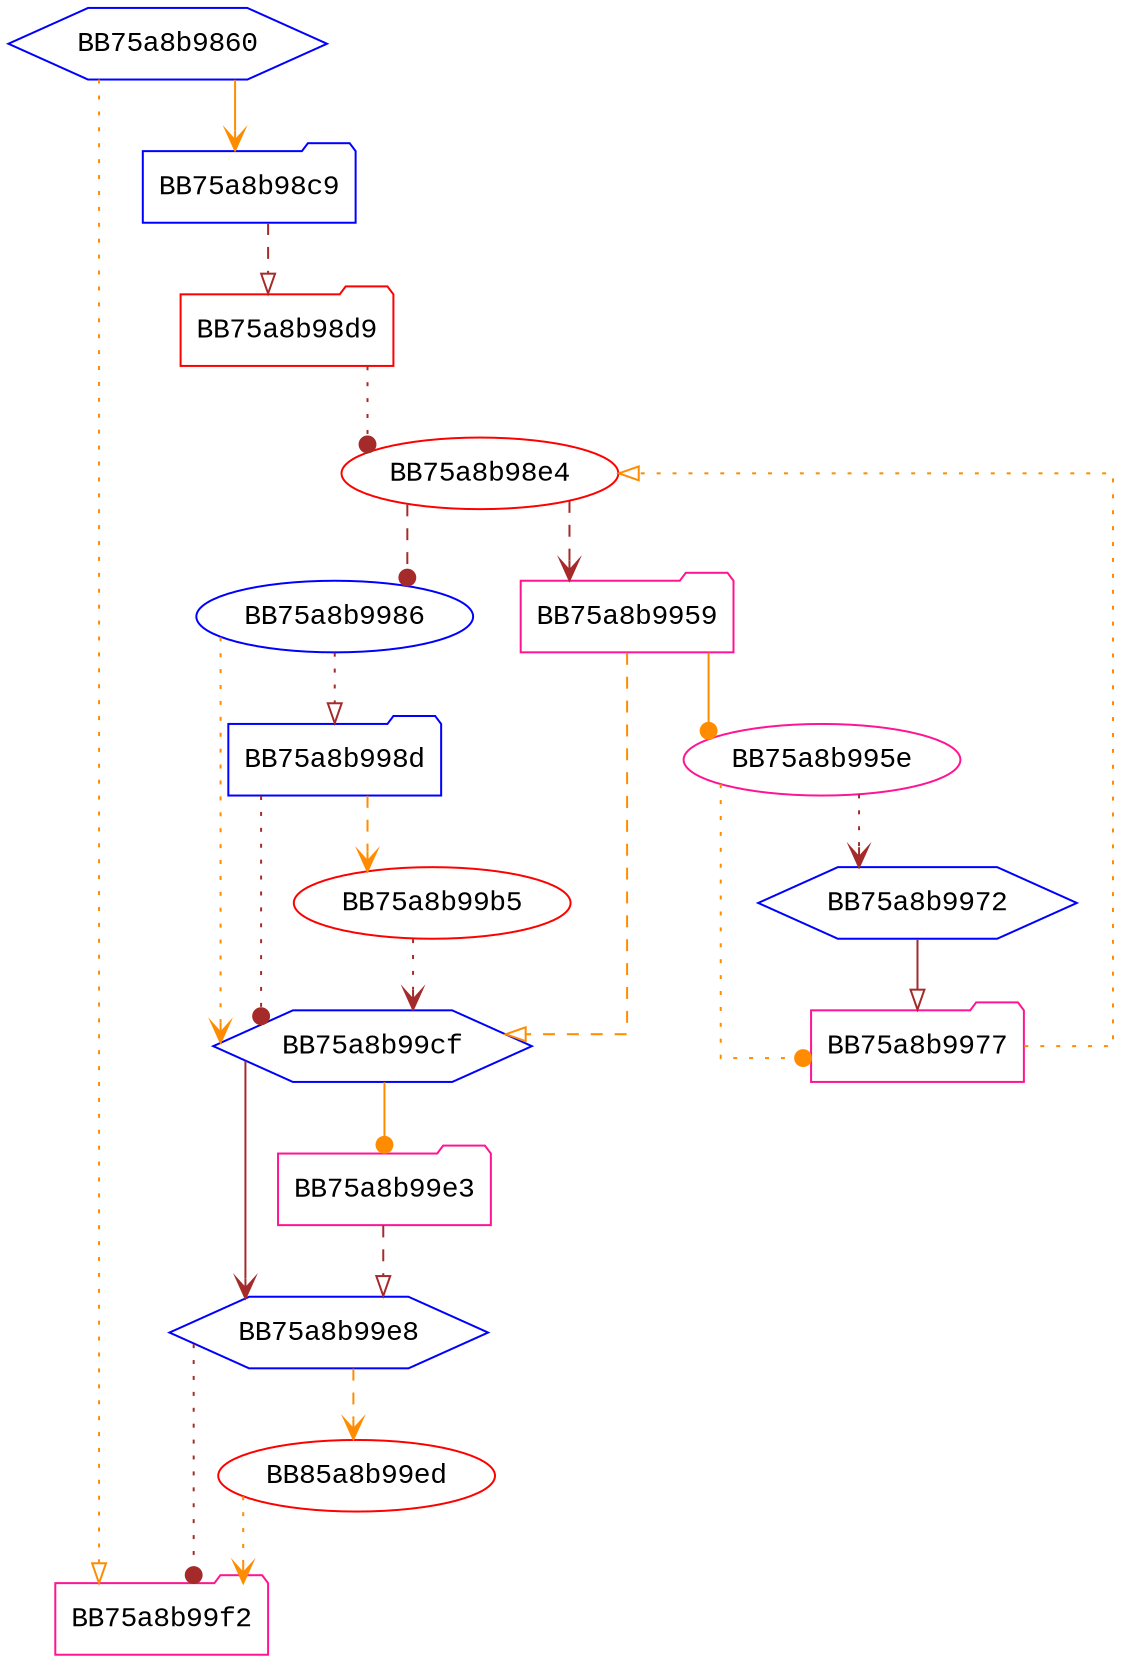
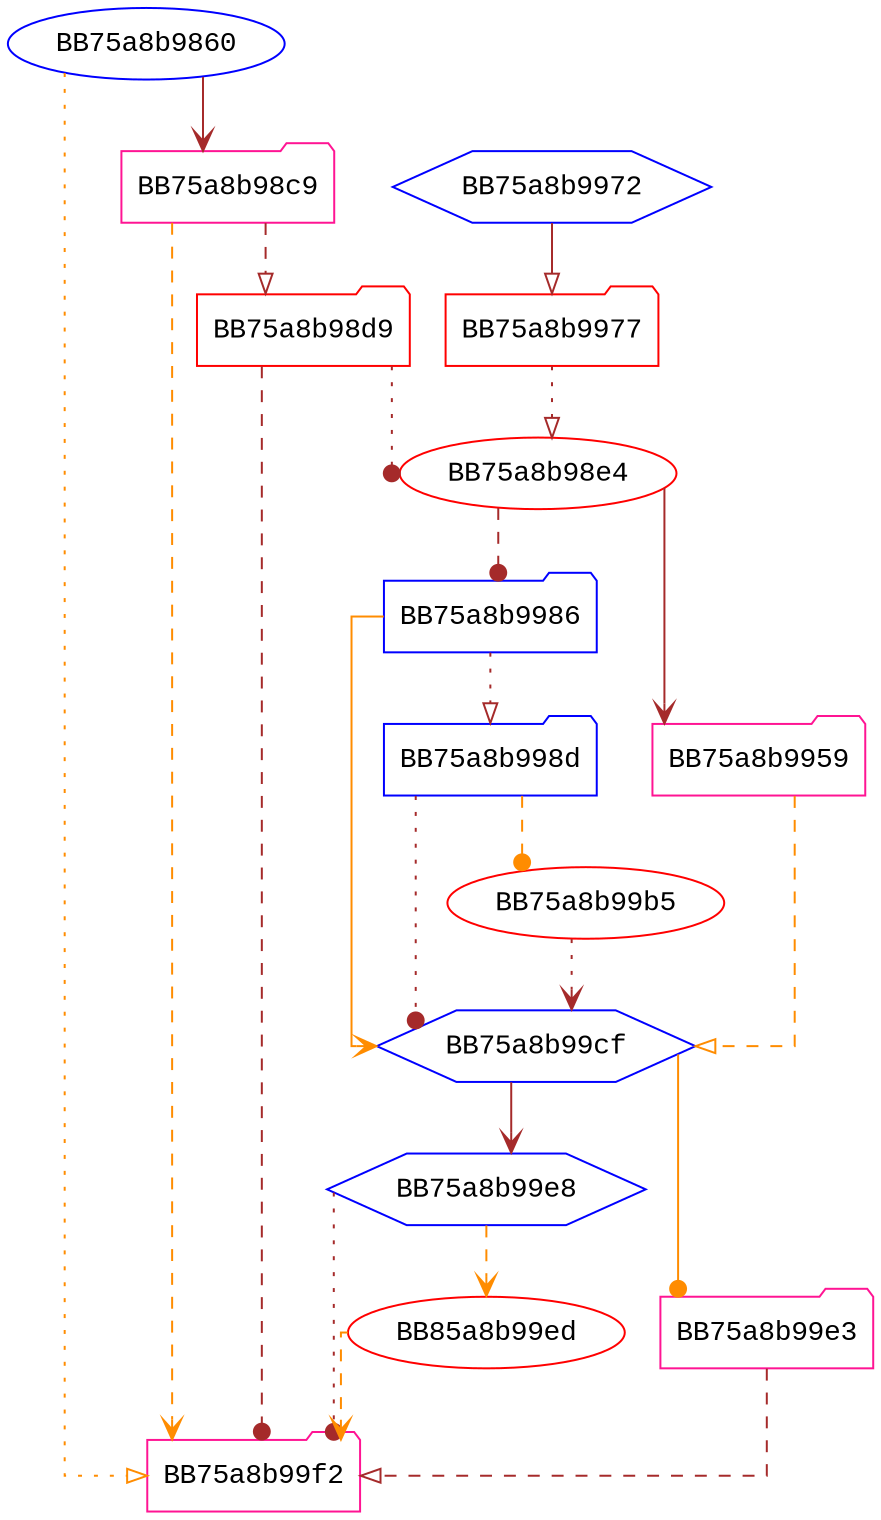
(168, 44) -> (146, 44)
(235, 105) -> (203, 104)
(249, 187) -> (228, 187)
(569, 531) -> (664, 596)
(1113, 567) -> (552, 392)
(335, 617) -> (490, 617)
(822, 760) -> none
none -> (172, 821)
(368, 824) -> (522, 825)
(221, 830) -> (352, 818)
none -> (262, 895)
(917, 1046) -> (552, 330)
(383, 1251) -> (627, 1476)
(243, 1530) -> (341, 1373)
